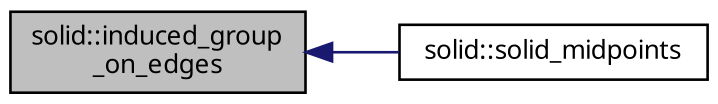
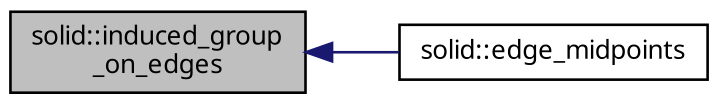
(554, 52) -> (554, 52)
